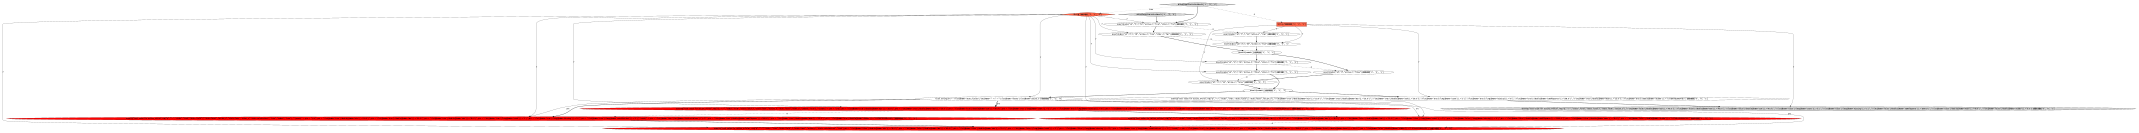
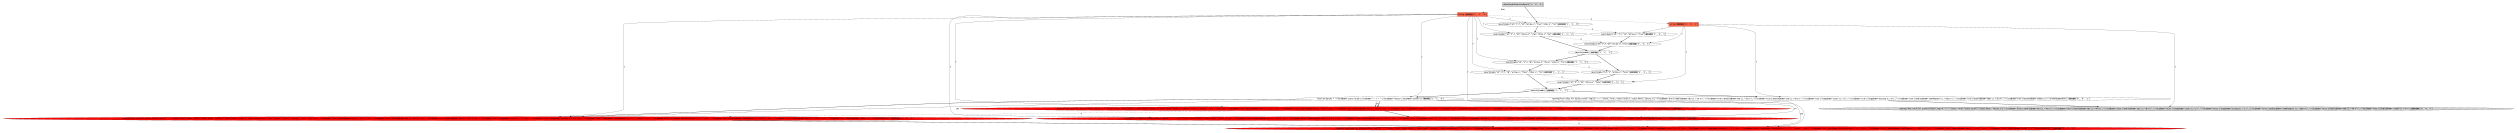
(1197, 5) -> (1523, 5)
(1088, 14) -> (1472, 14)
(1156, 14) -> none
(1243, 14) -> (1577, 19)
